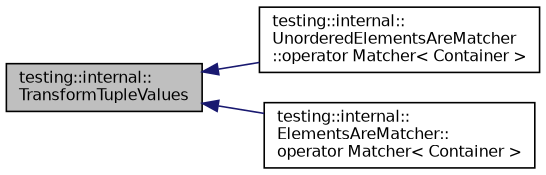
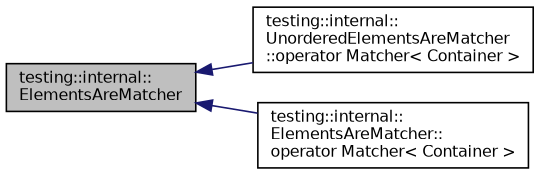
(104, 88) -> (101, 88)
